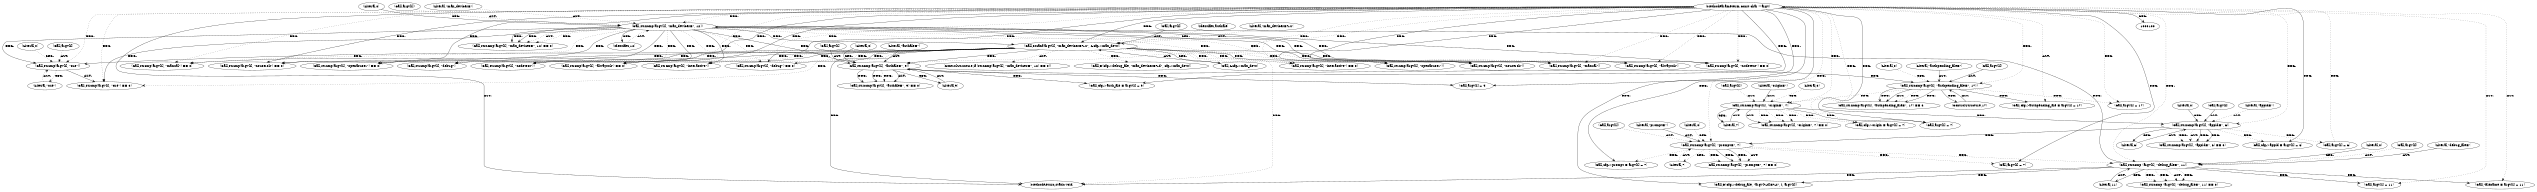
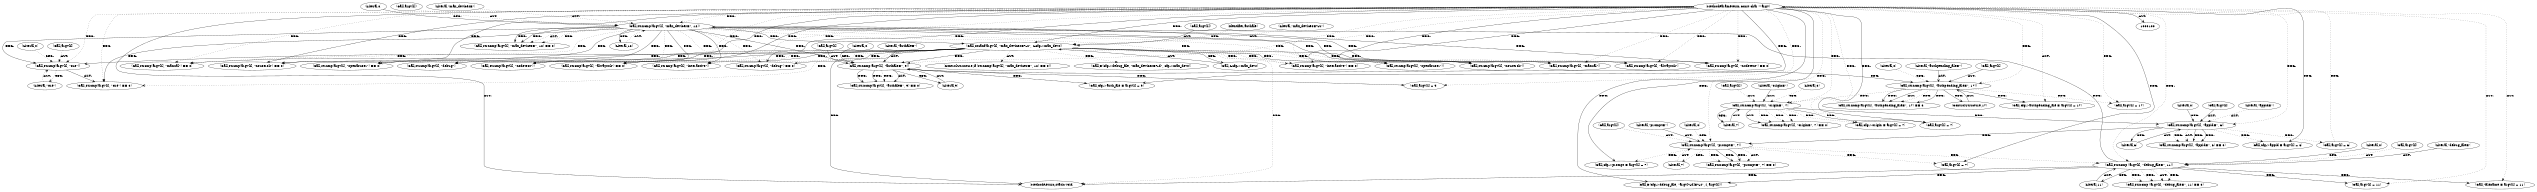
(2144, 17) -> (2143, 17)
(624, 46) -> (624, 46)
(1653, 82) -> (1677, 78)
